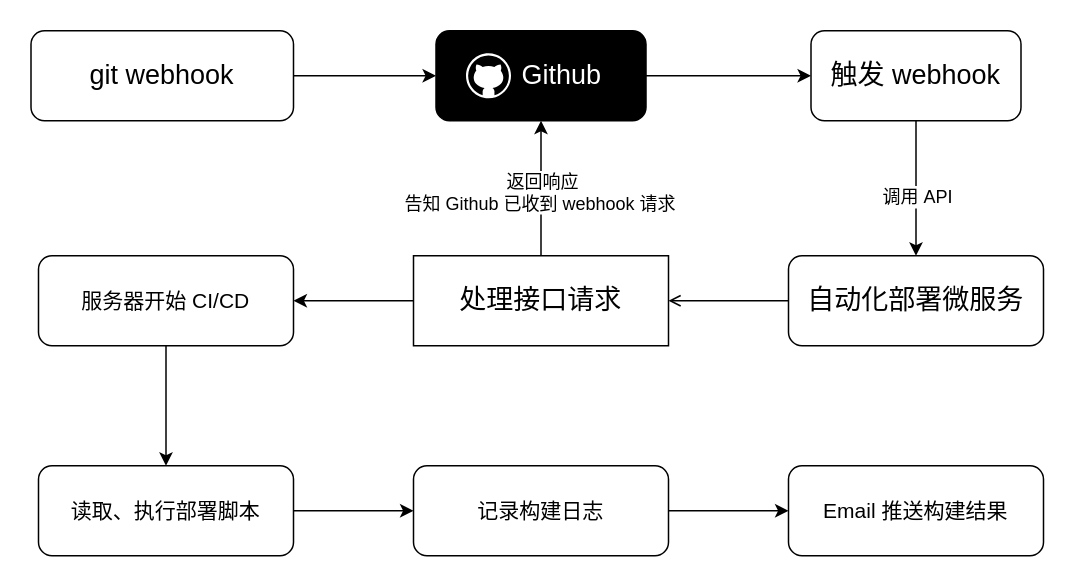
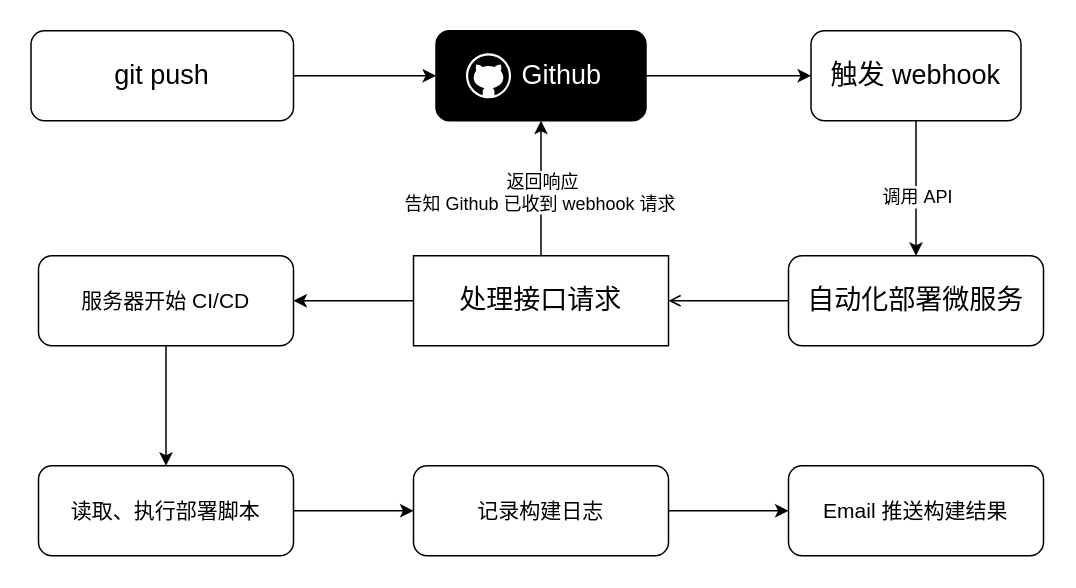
(162, 76) -> (162, 76)
